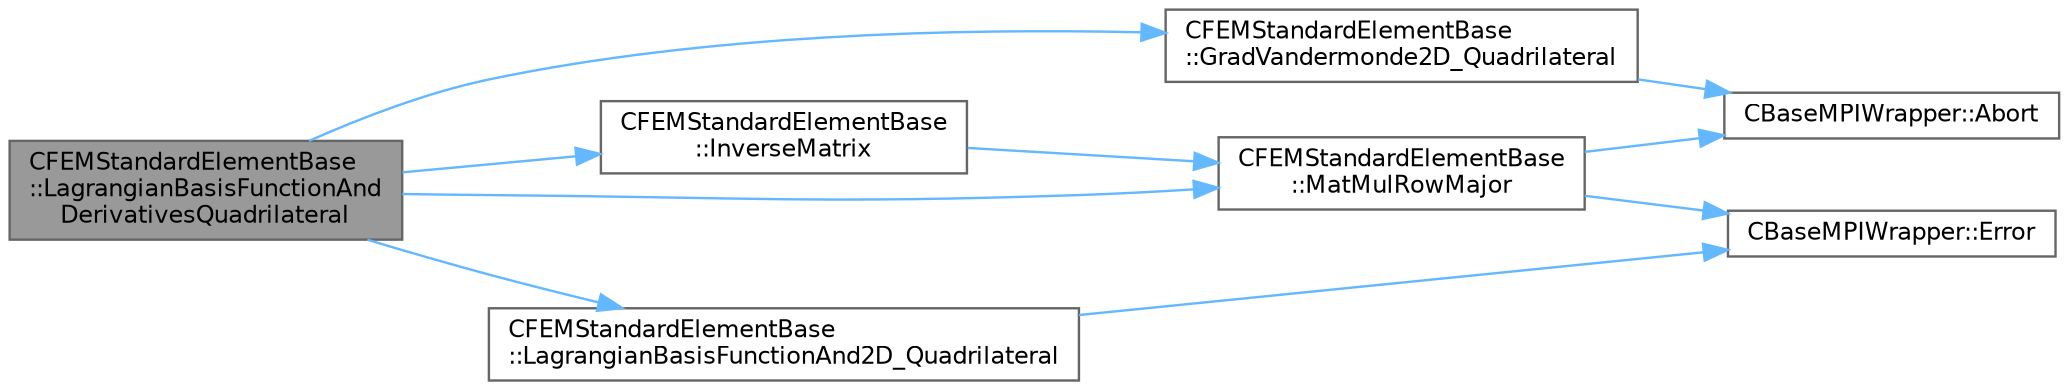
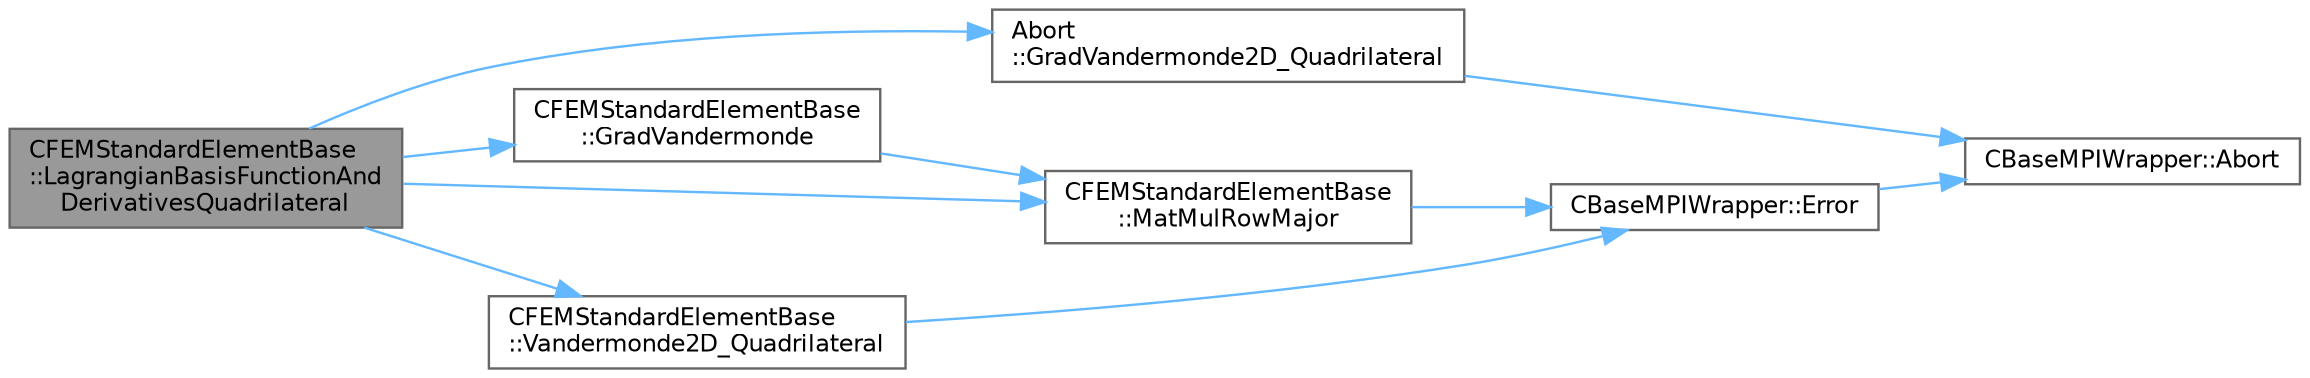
(1402, 46) -> (1228, 46)
(784, 137) -> (697, 125)
(1642, 145) -> (1910, 186)
(784, 344) -> (697, 332)
